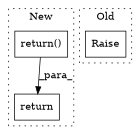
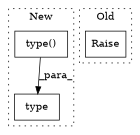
(41, 44) -> (41, 44)
(37, 107) -> (37, 107)
